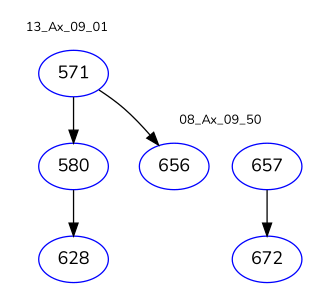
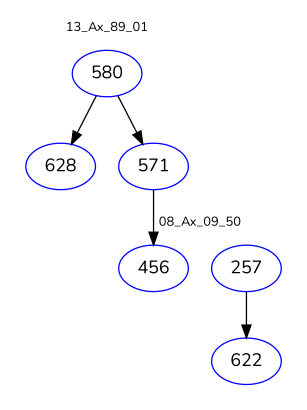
(67, 28) -> (107, 28)
(74, 114) -> (127, 114)
(174, 166) -> (154, 268)
(267, 166) -> (246, 268)
(267, 259) -> (246, 361)
